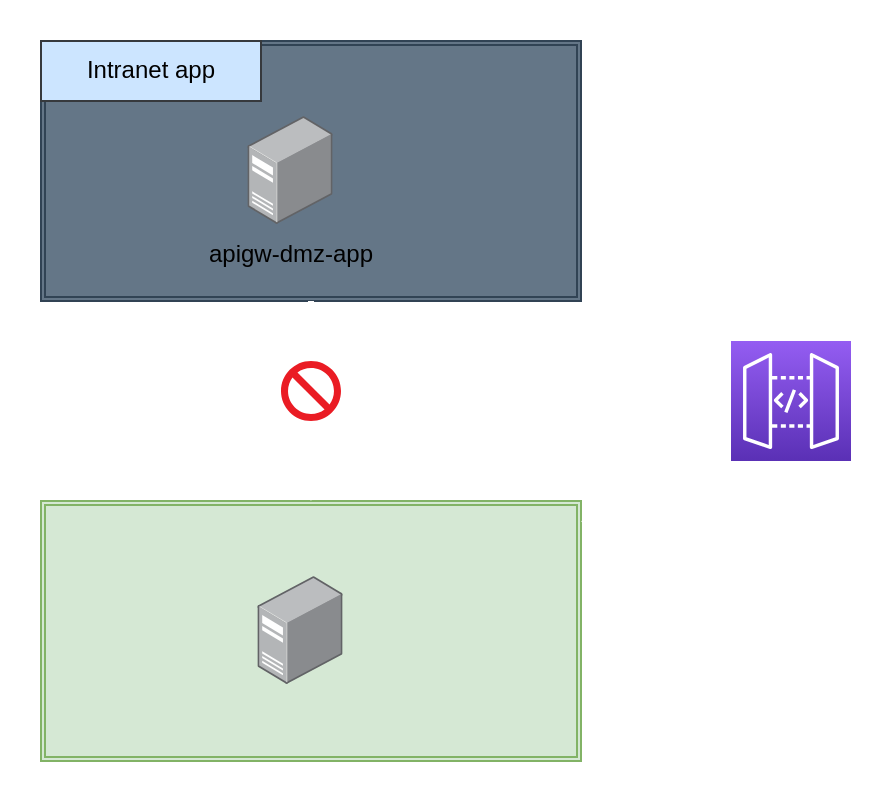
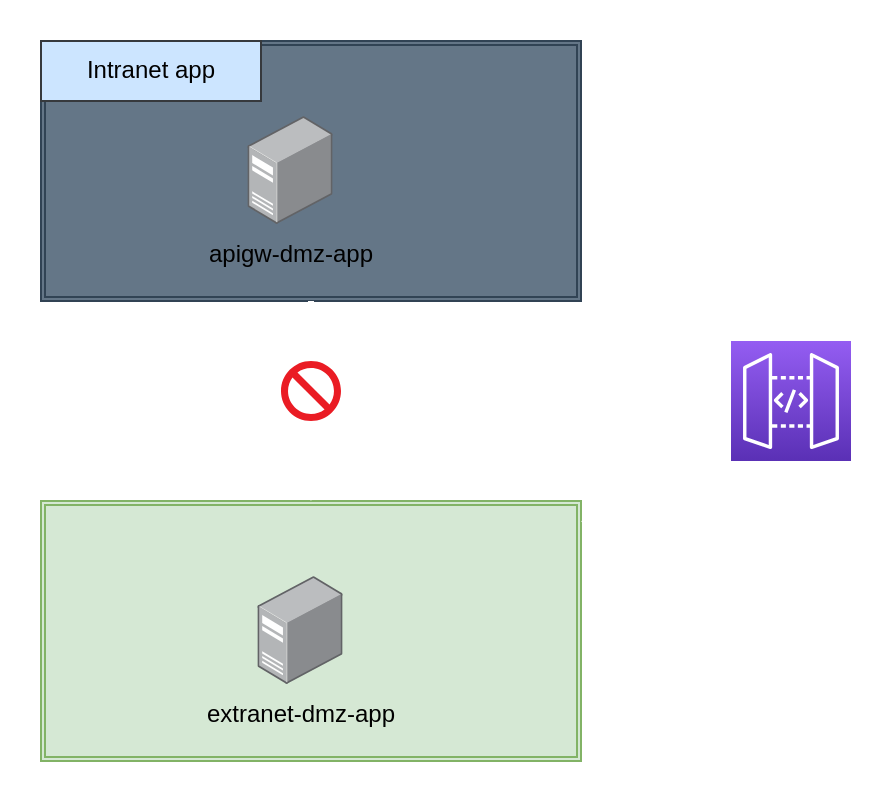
none -> (301, 715)
